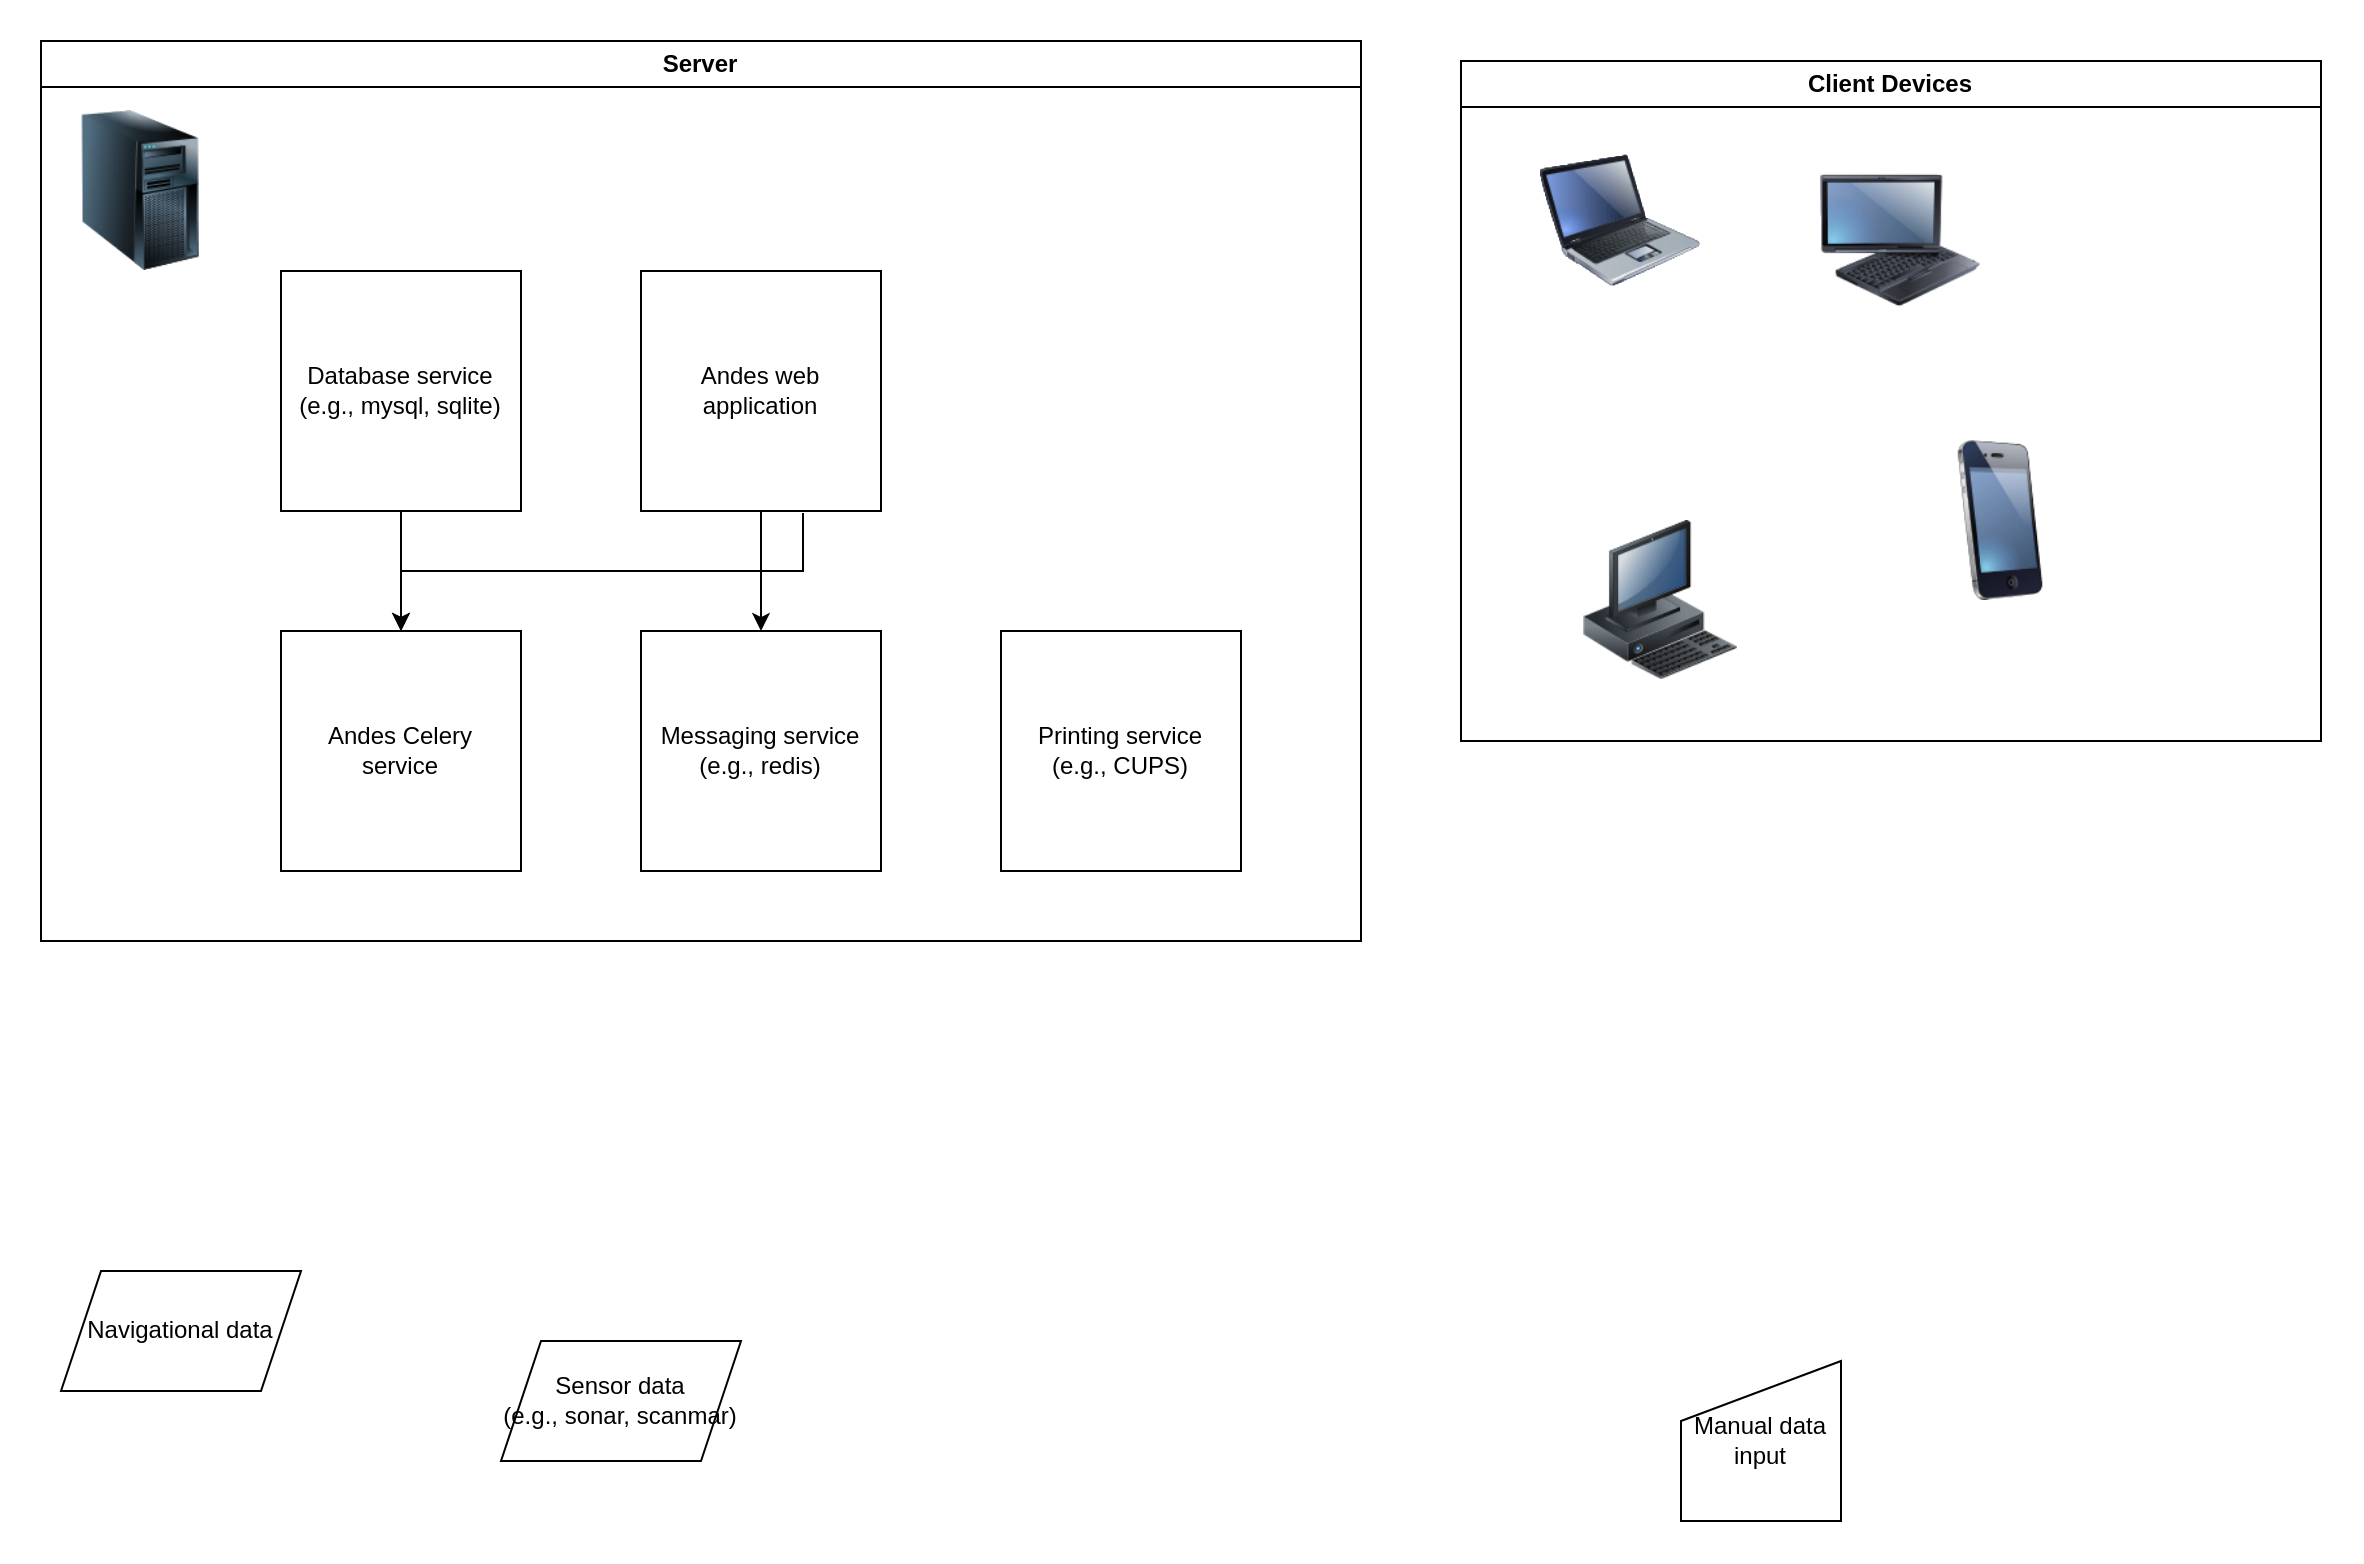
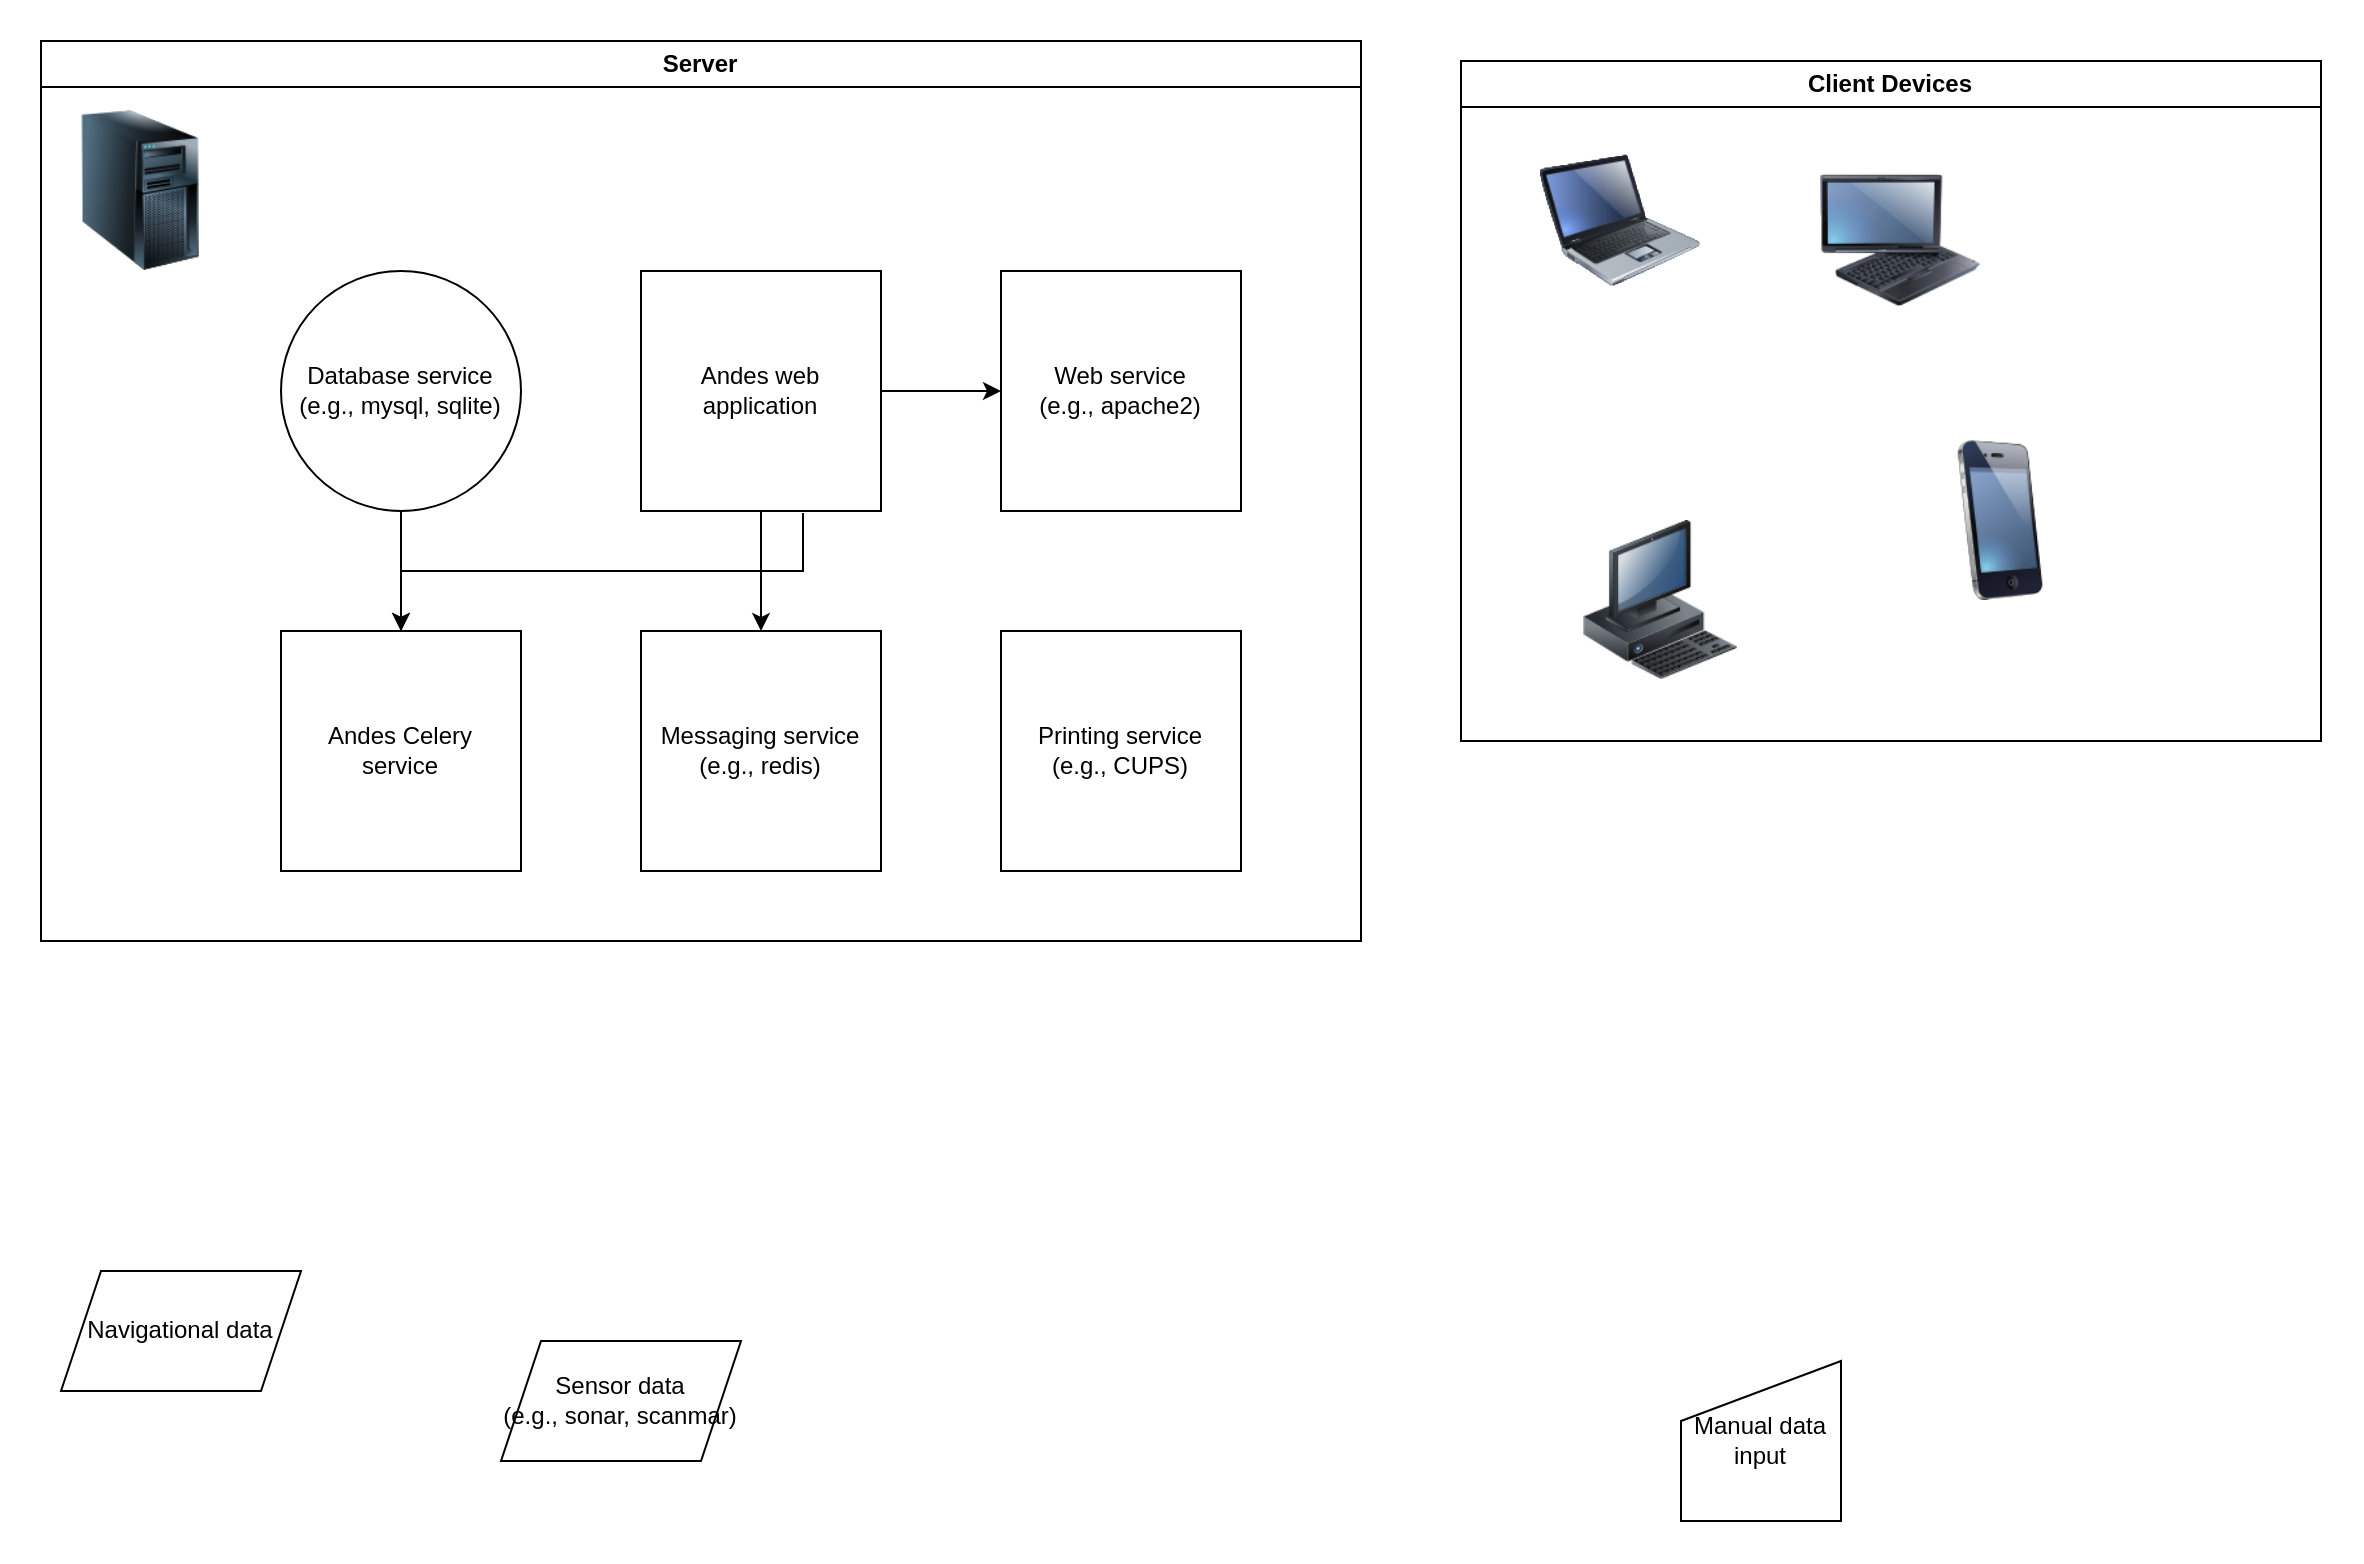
(401, 391) -> (401, 391)
none -> (934, 391)
none -> (1121, 391)
